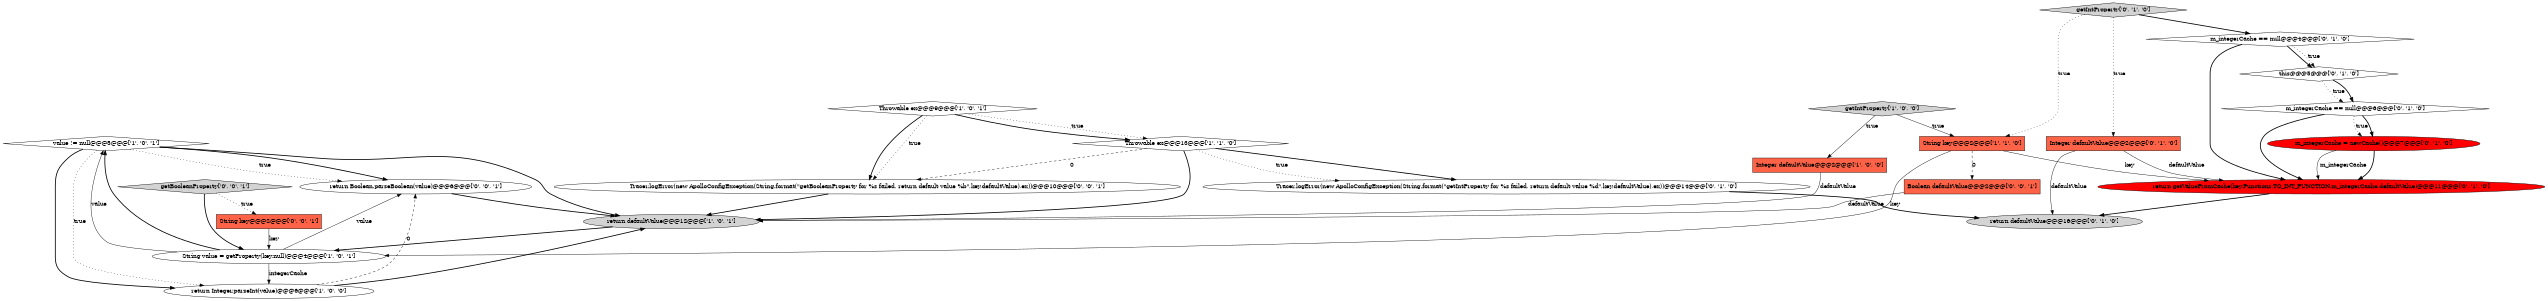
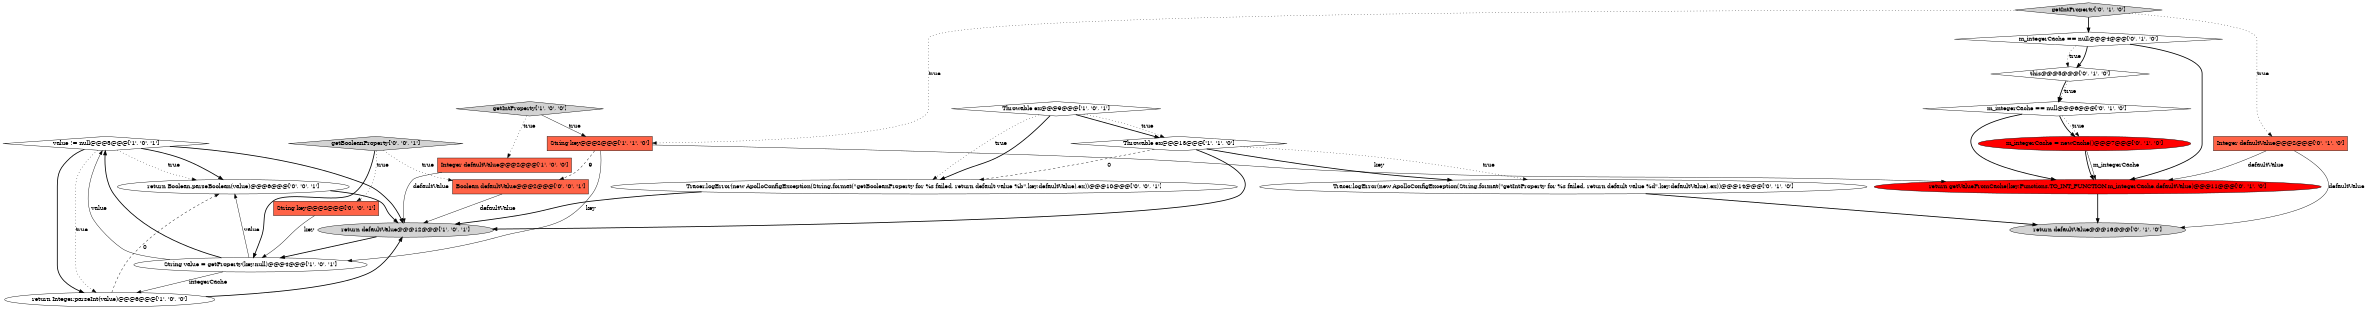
(1853, 135) -> (518, 135)
(1974, 165) -> (591, 165)
none -> (414, 169)
